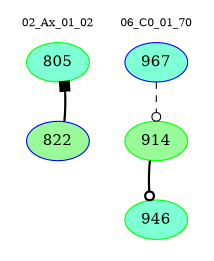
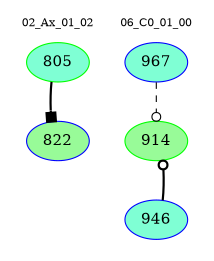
(156, 24) -> (156, 24)
(65, 107) -> (51, 96)
(149, 176) -> (164, 185)
(156, 220) -> (156, 220)
